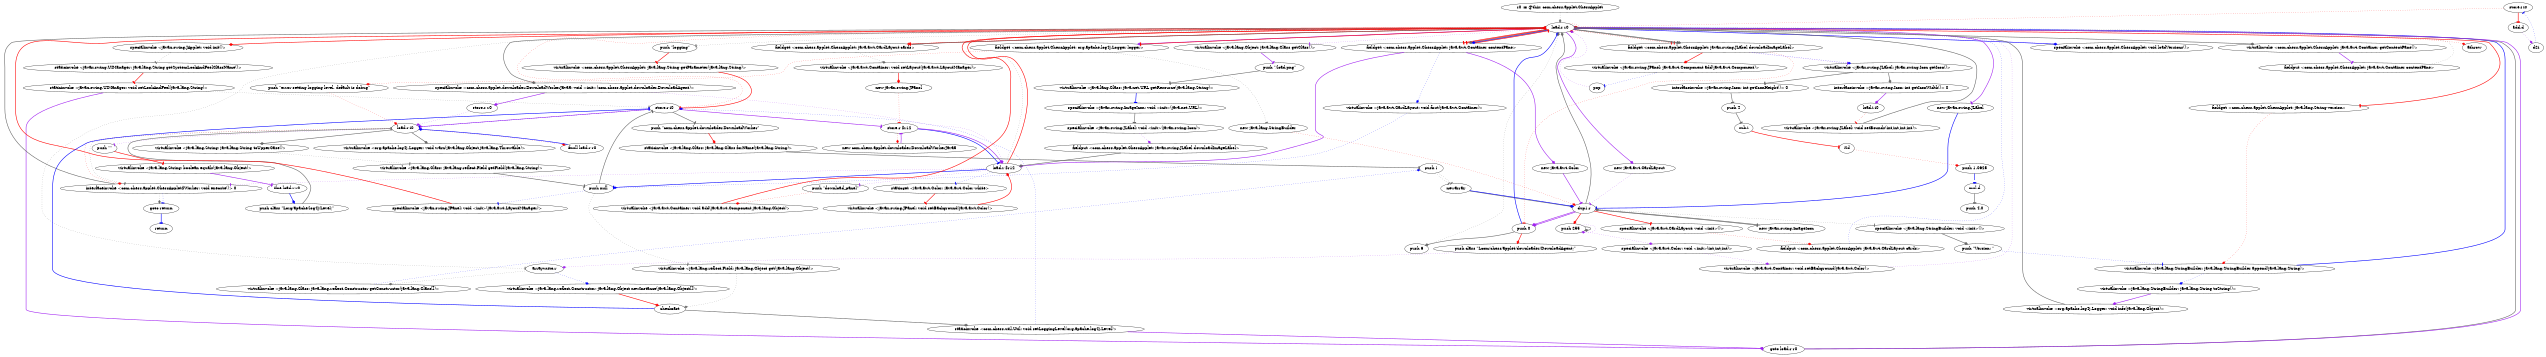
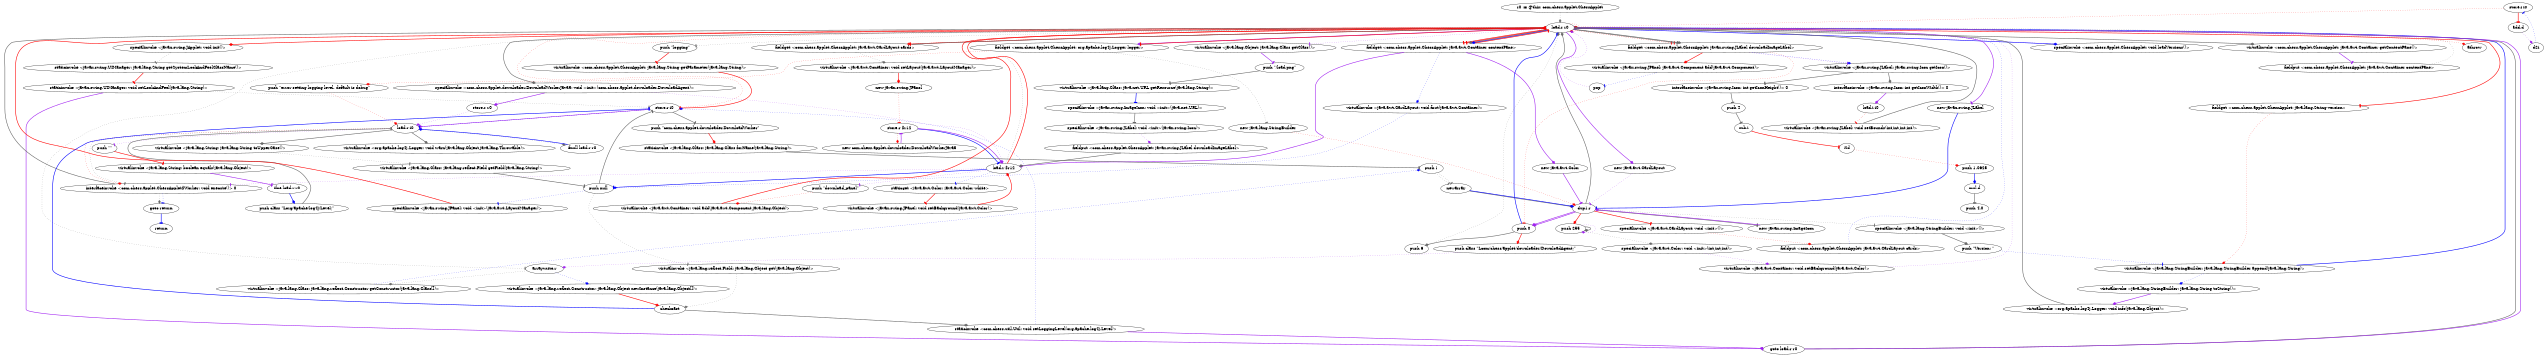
(780, 118) -> none
(491, 135) -> (491, 135)
(1975, 177) -> (1975, 177)
(1680, 217) -> (1680, 217)
(1616, 237) -> (1616, 237)
